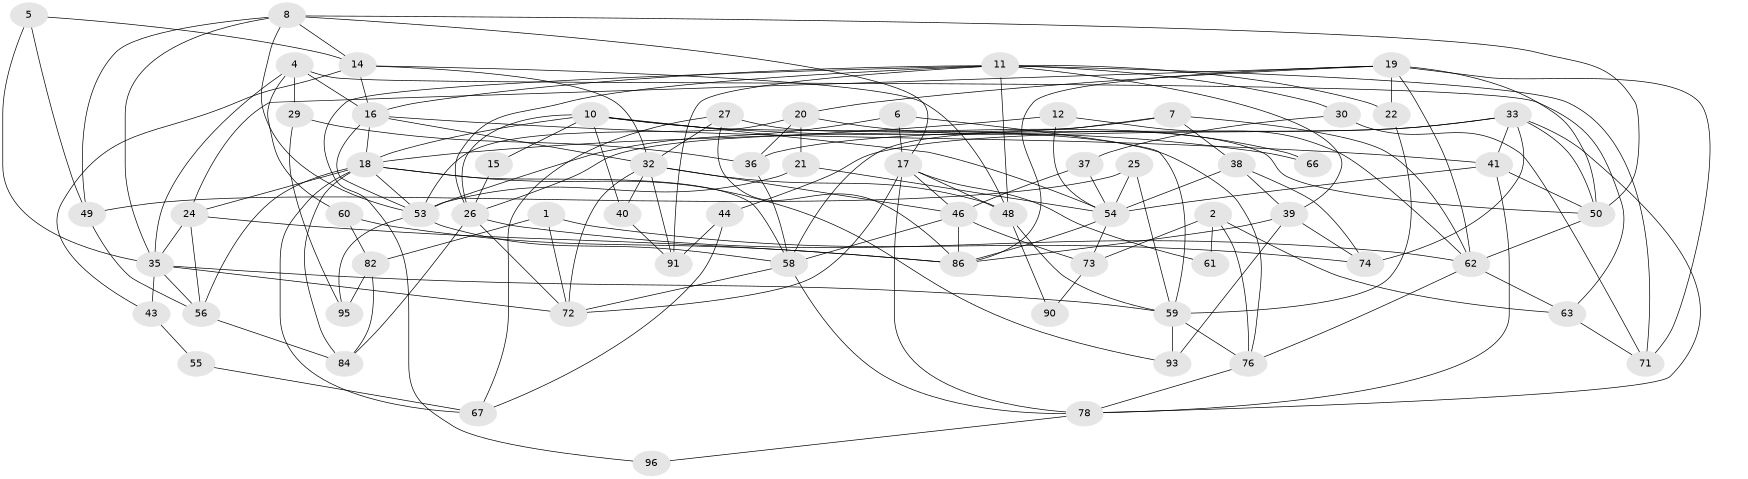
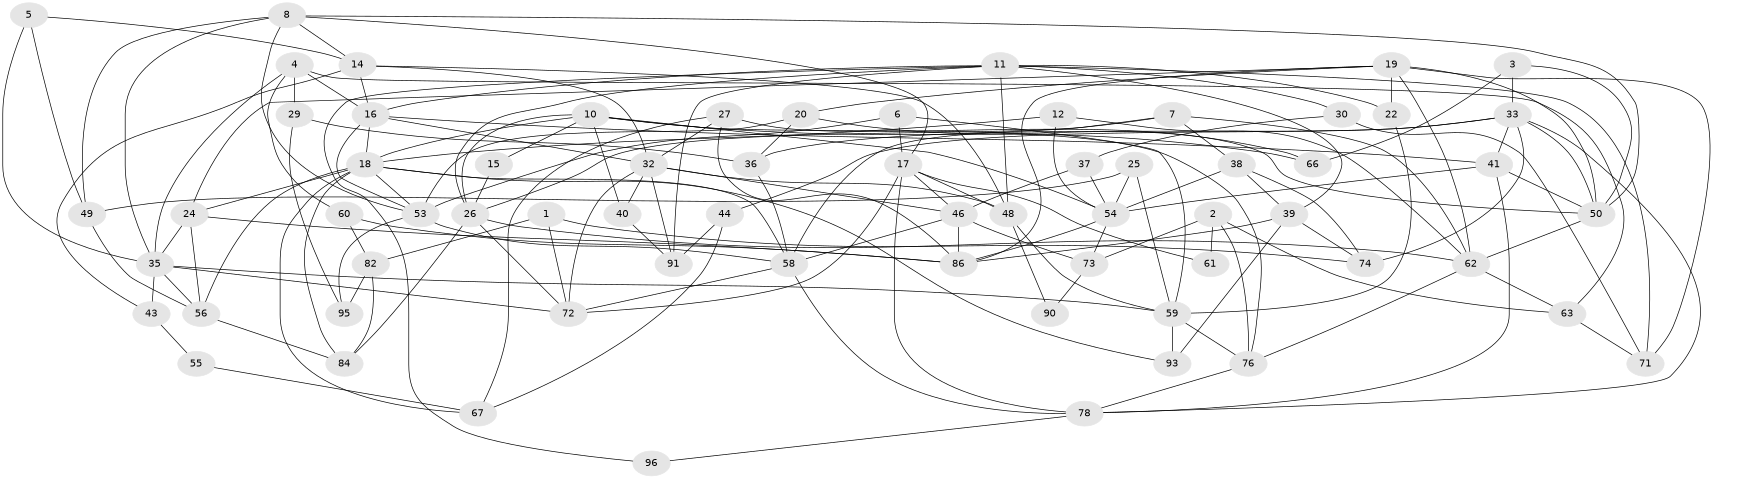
none -> (1513, 65)
(801, 165) -> none
